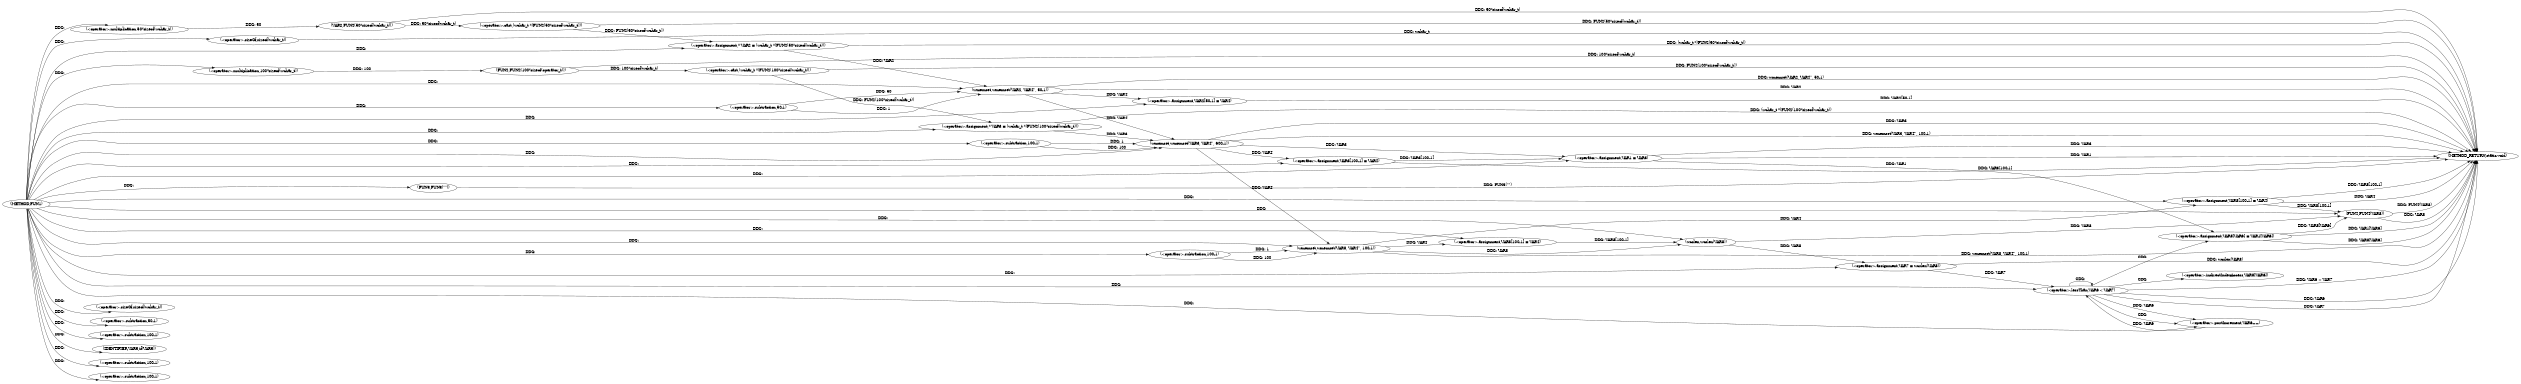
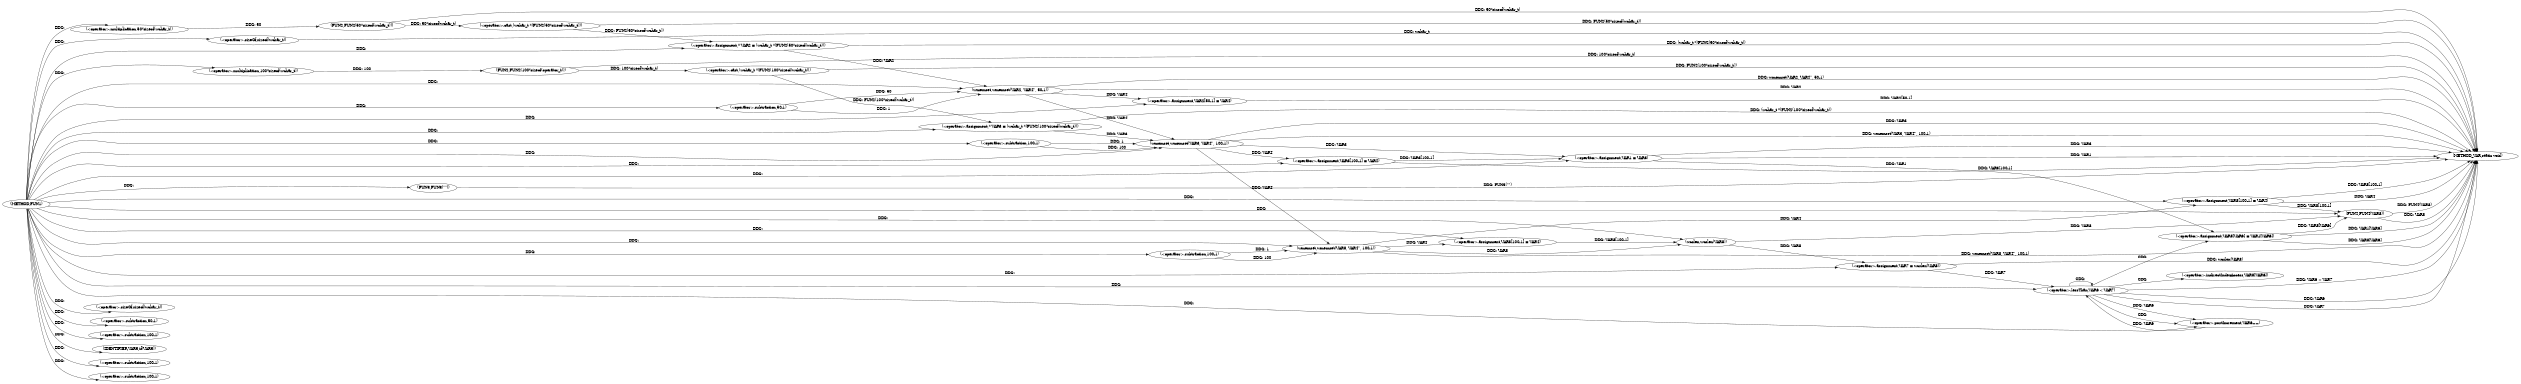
(362, 26) -> (362, 26)
(1190, 144) -> (1190, 144)
(2477, 156) -> (2477, 156)
